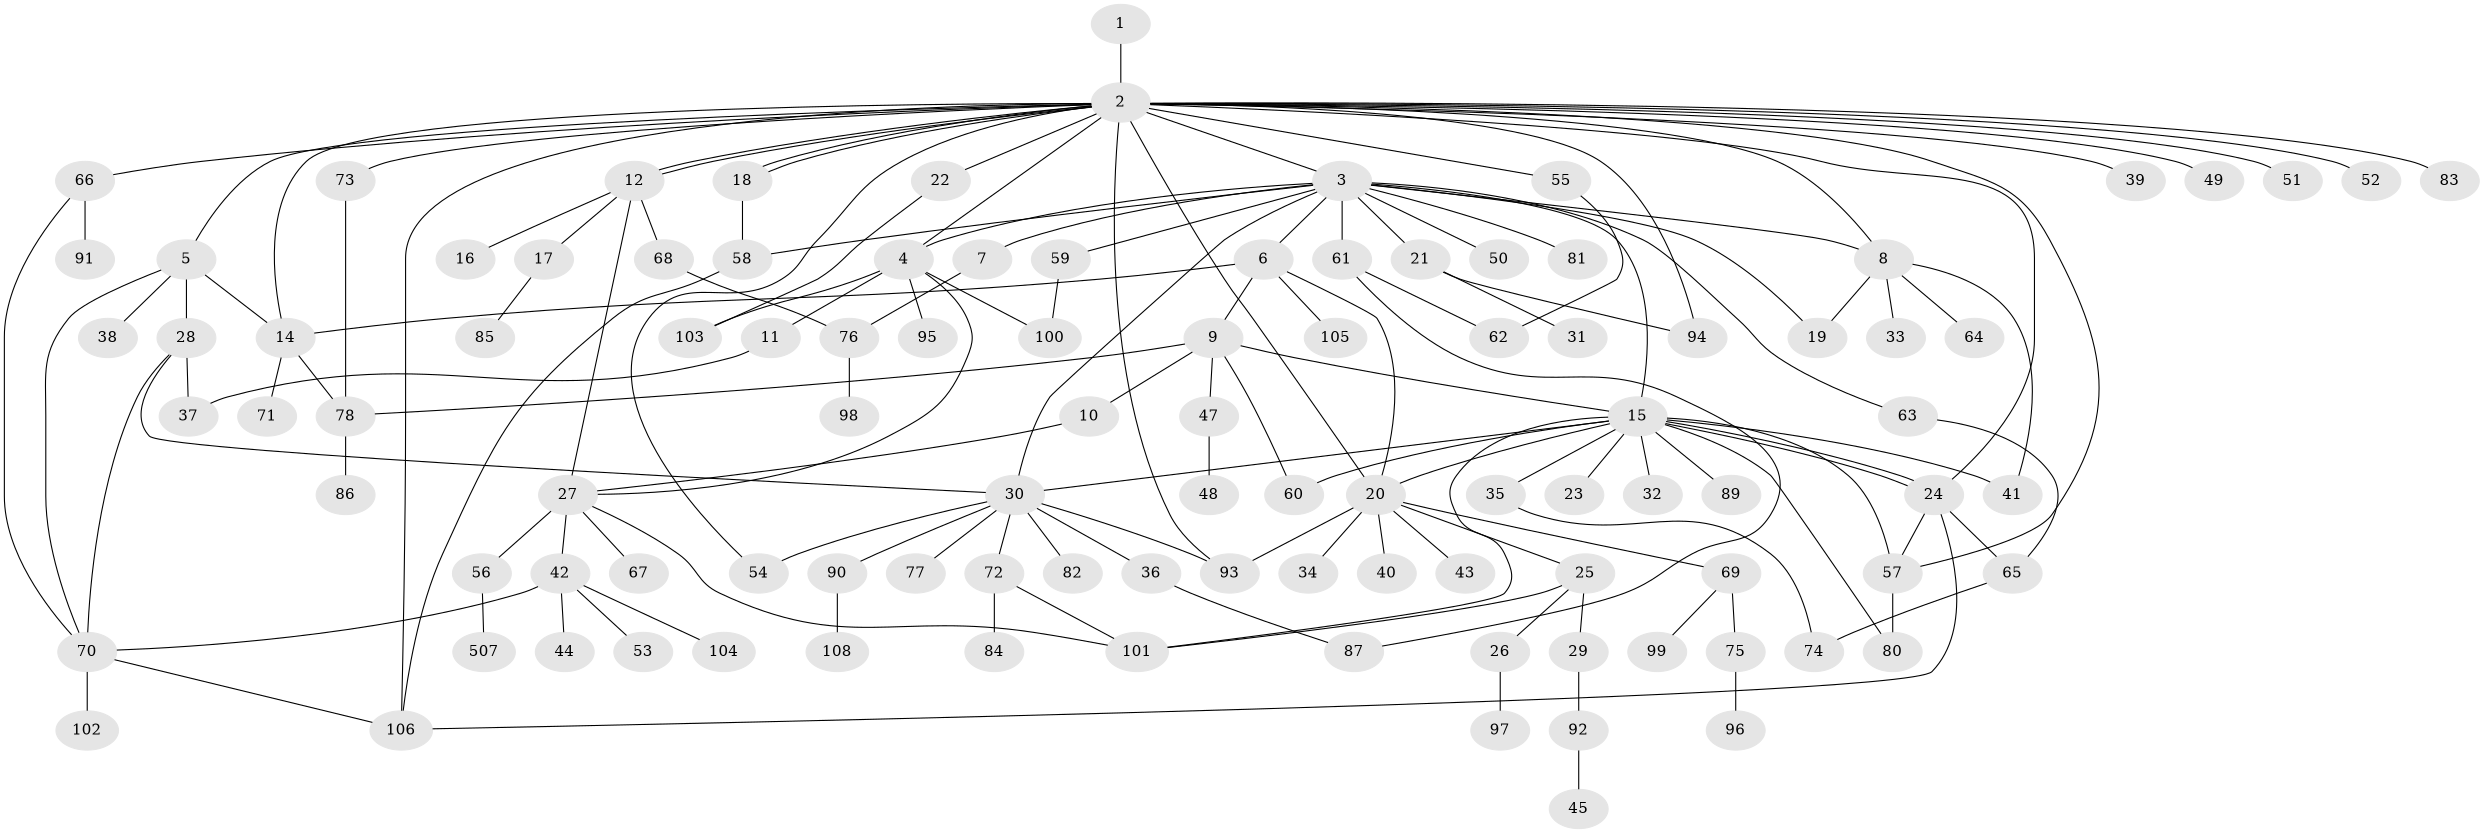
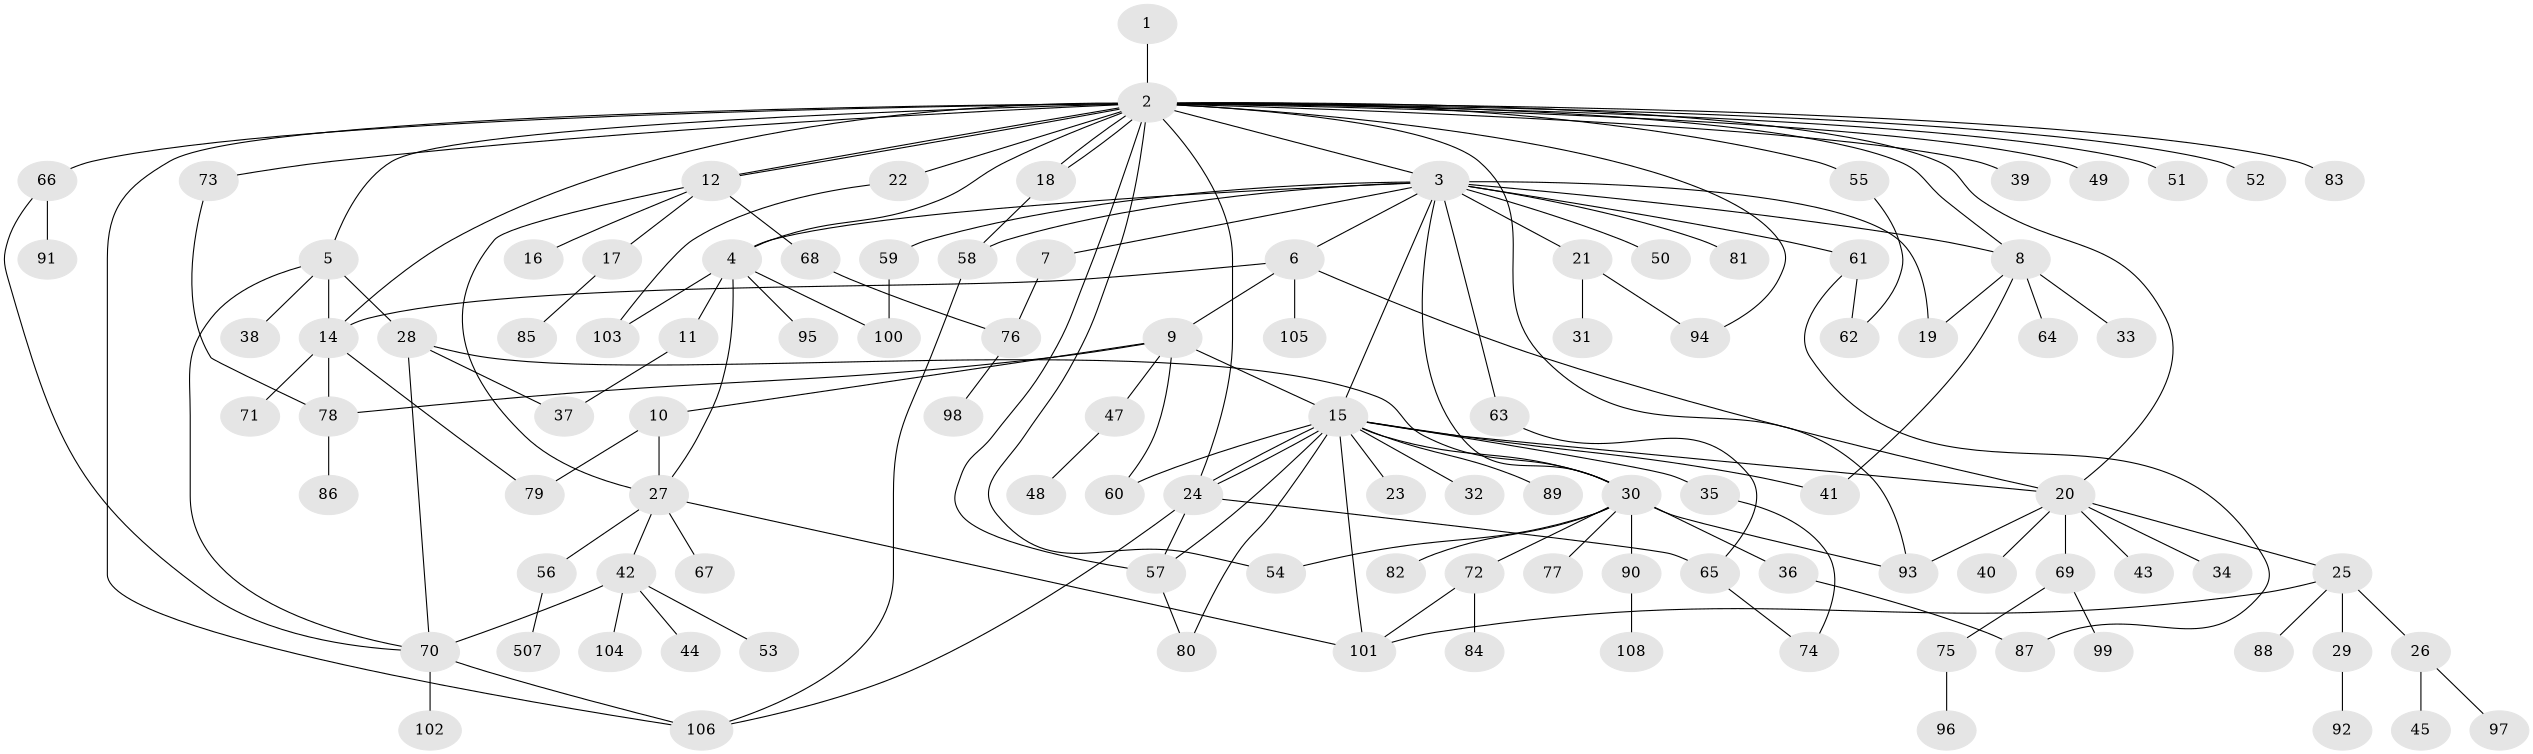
none -> (535, 495)
none -> (2264, 652)
(1579, 770) -> (2421, 691)
